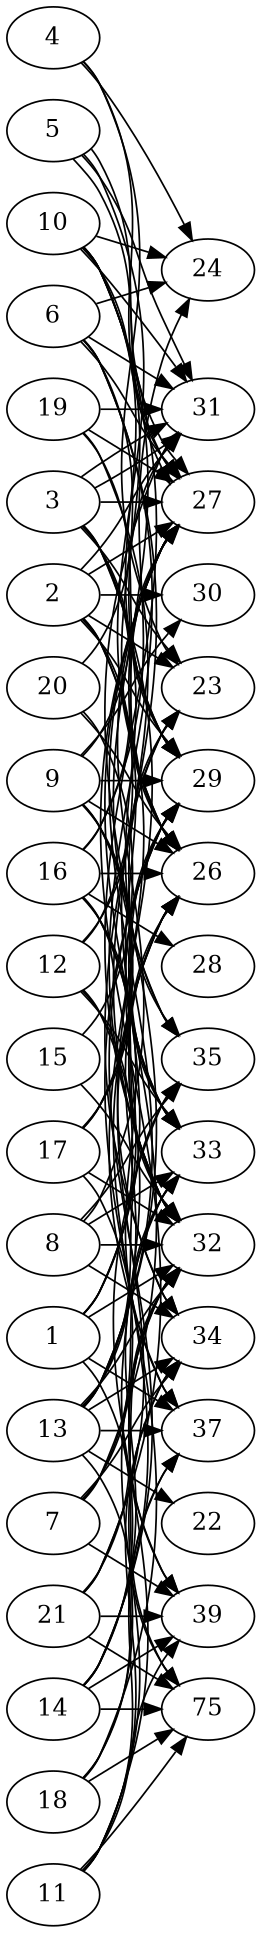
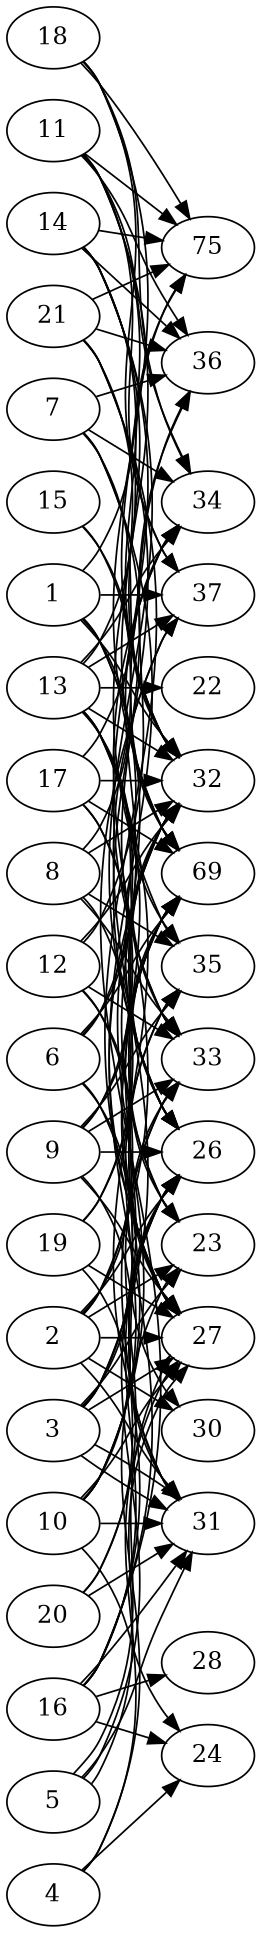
(123, 296) -> none
(130, 697) -> (151, 1599)
(208, 781) -> (208, 873)
(208, 1616) -> (208, 363)
